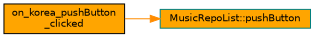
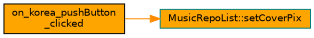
(235, 19) -> (235, 19)
